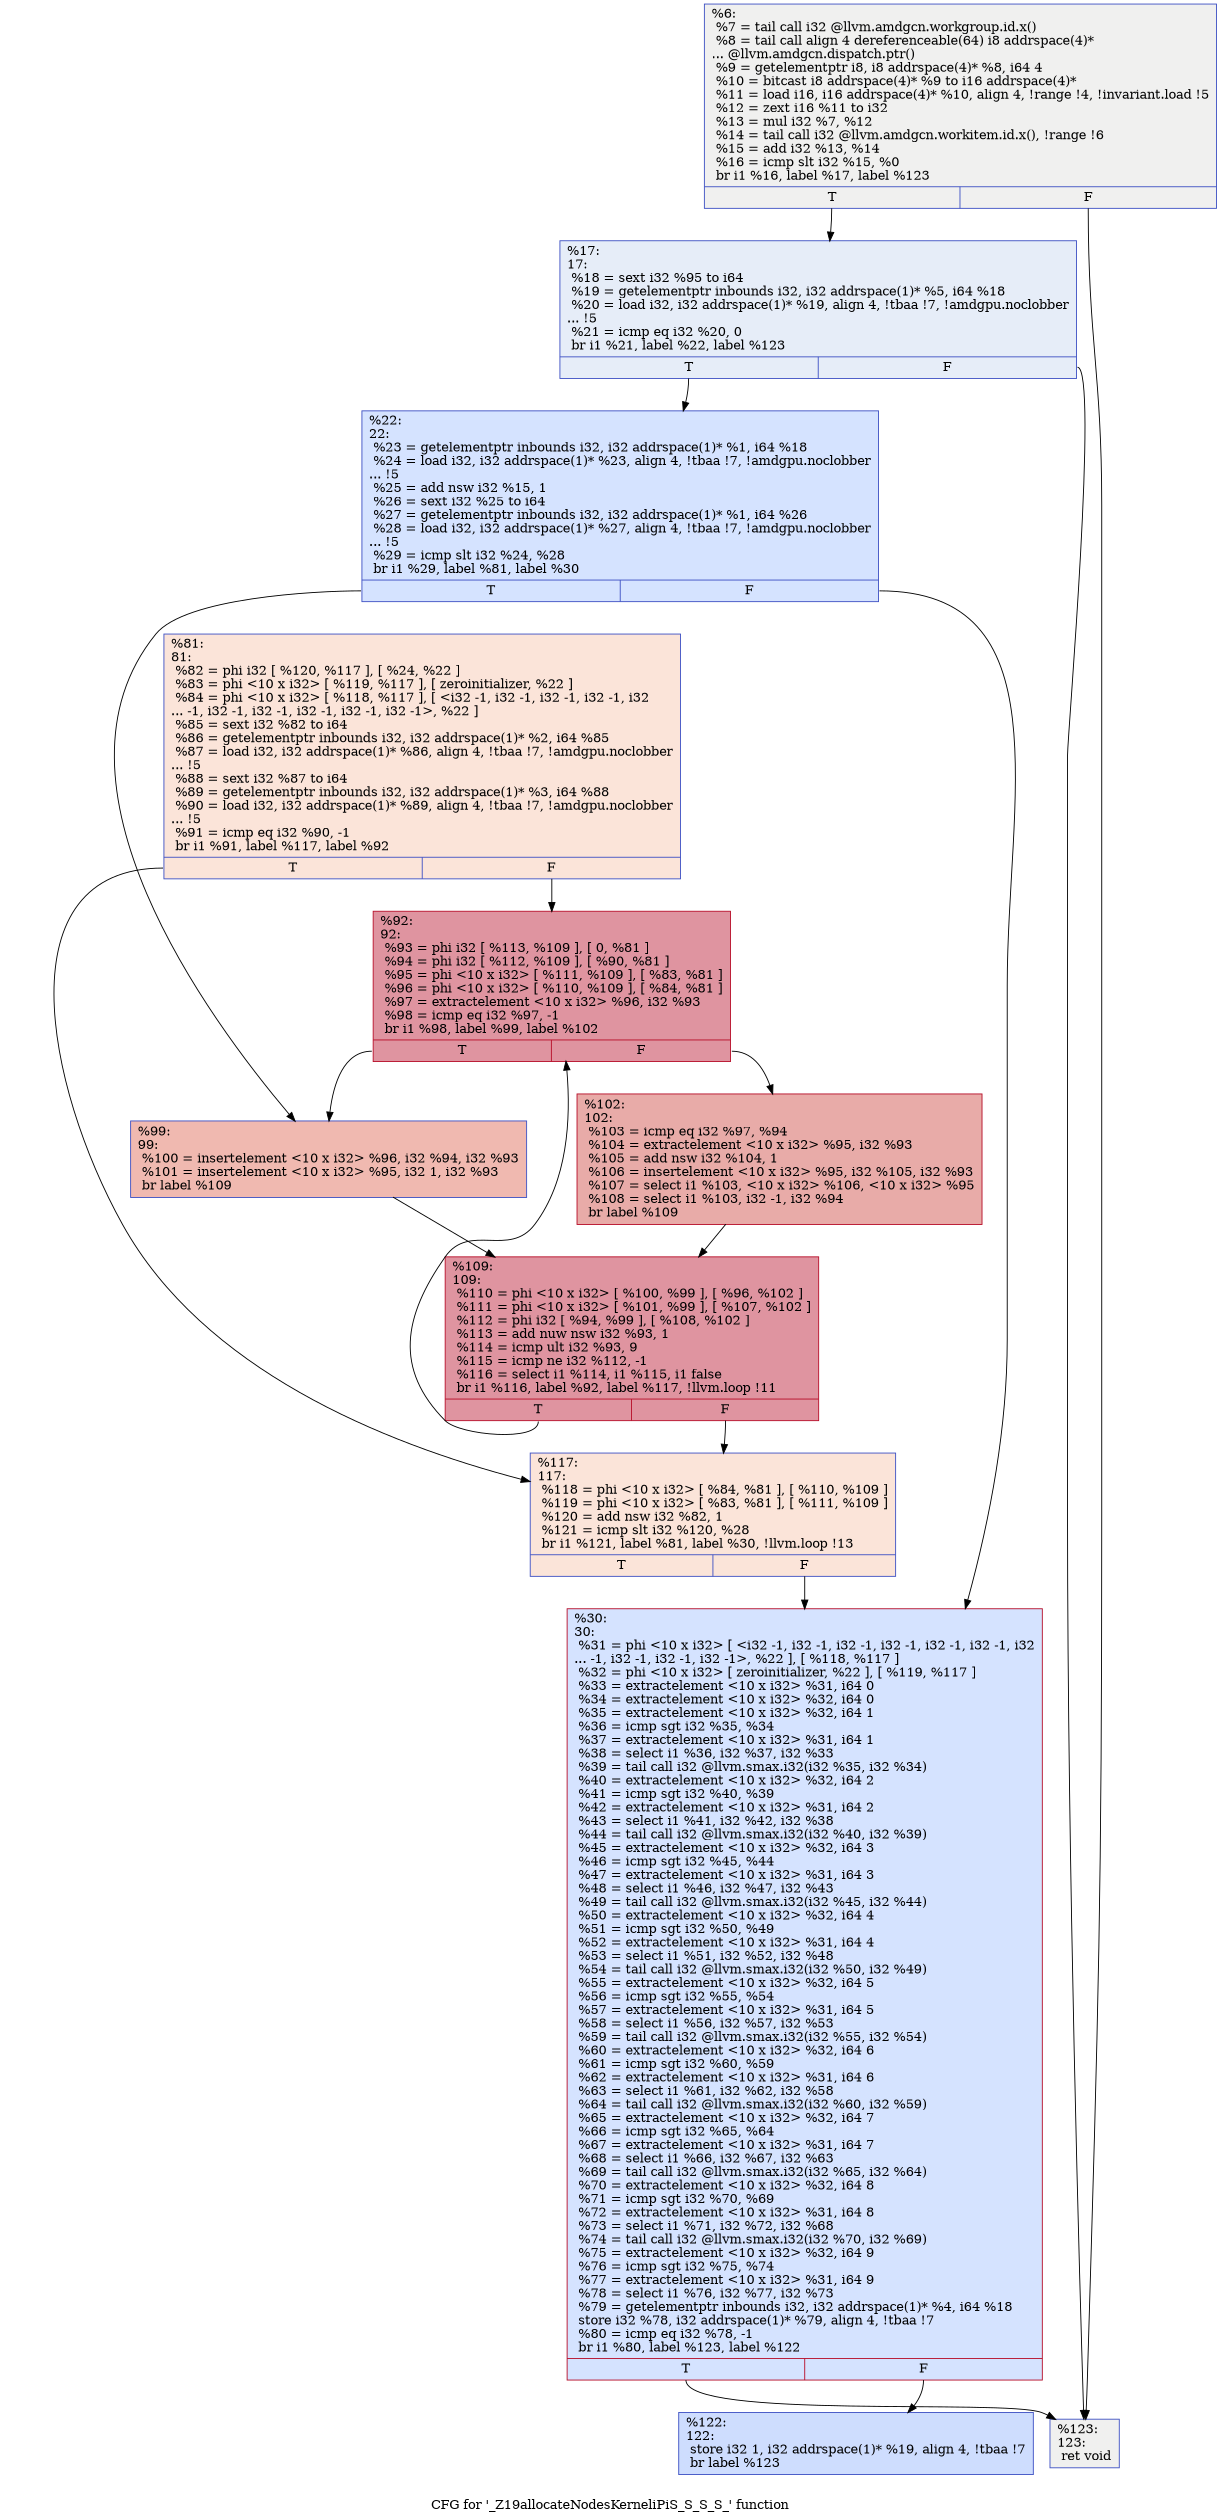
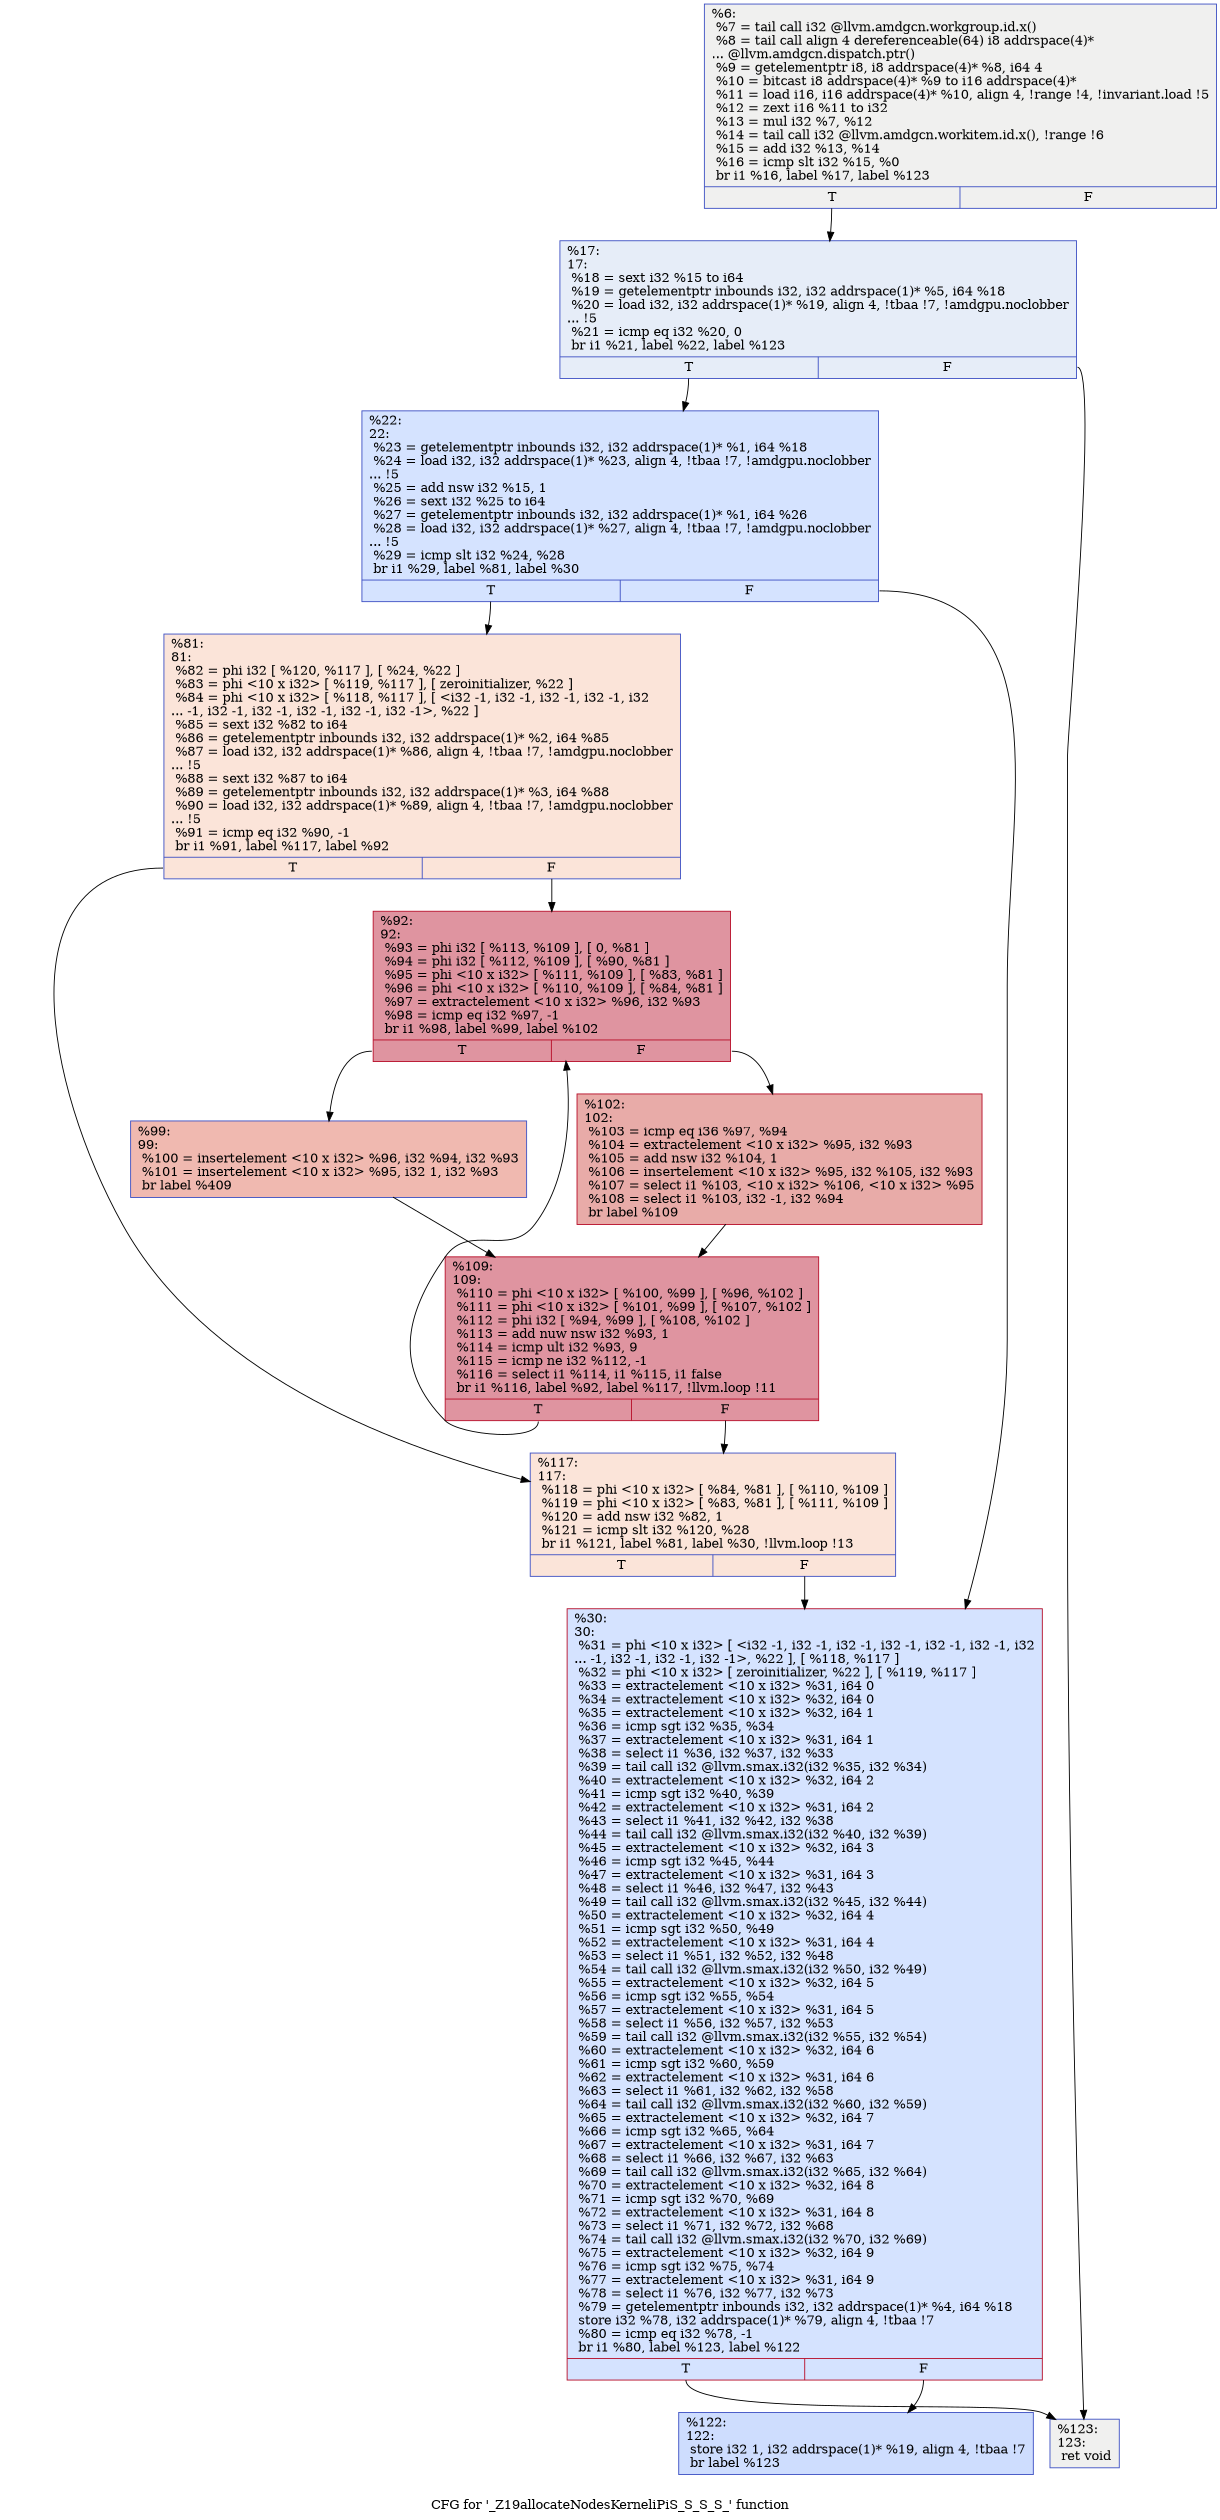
(655, 278) -> (655, 278)
(118, 786) -> (490, 613)
(686, 1132) -> (686, 1132)
(185, 1186) -> (185, 1186)
(1102, 1309) -> none
